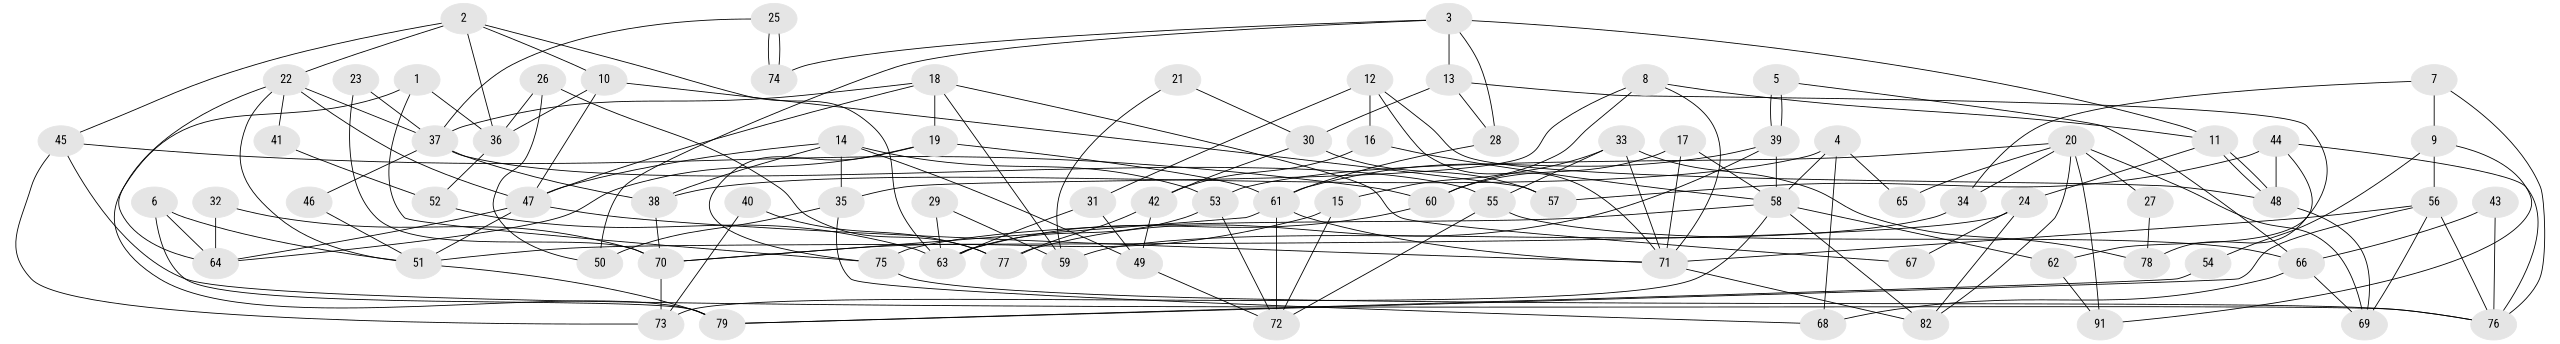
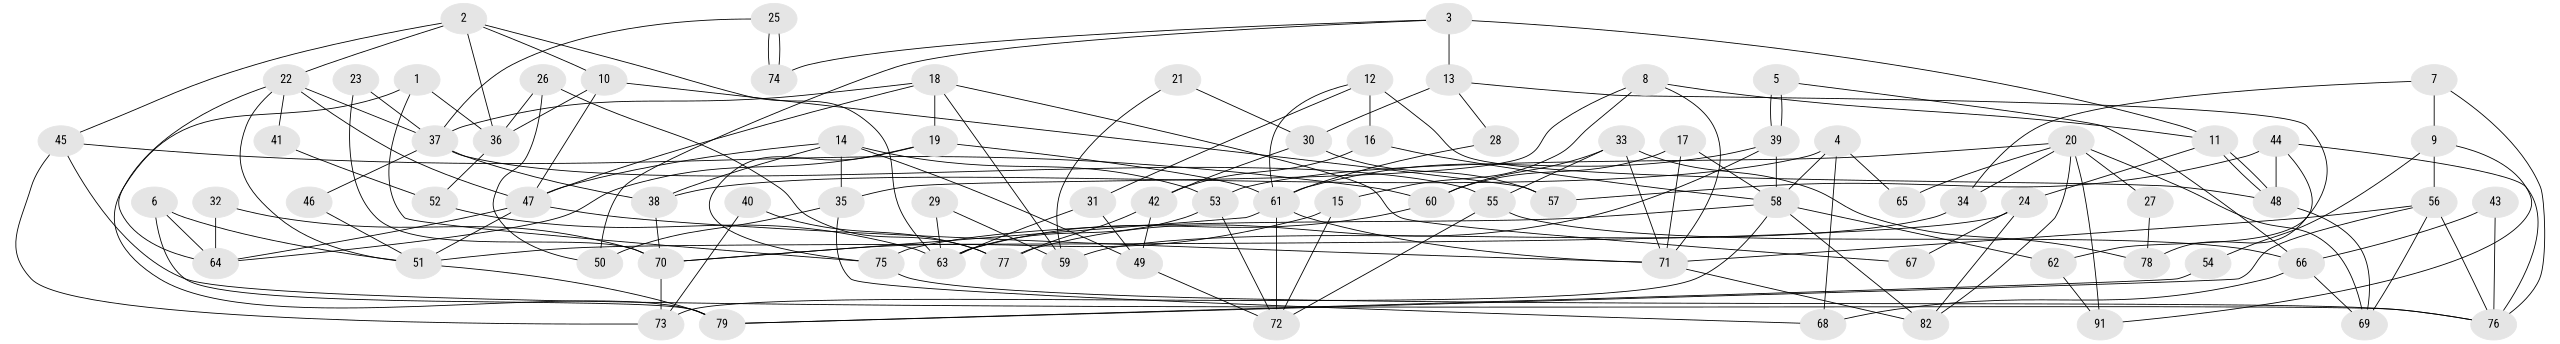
(1484, 77) -> none
(1587, 188) -> (1274, 133)
